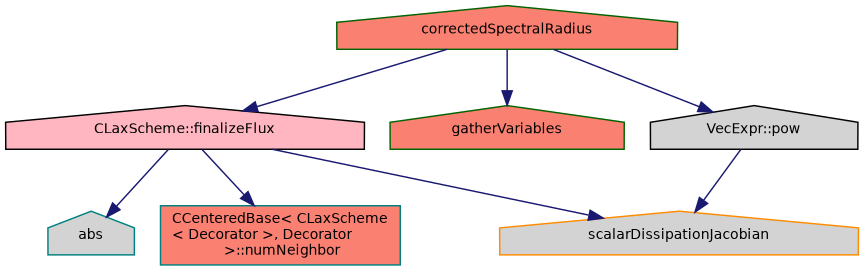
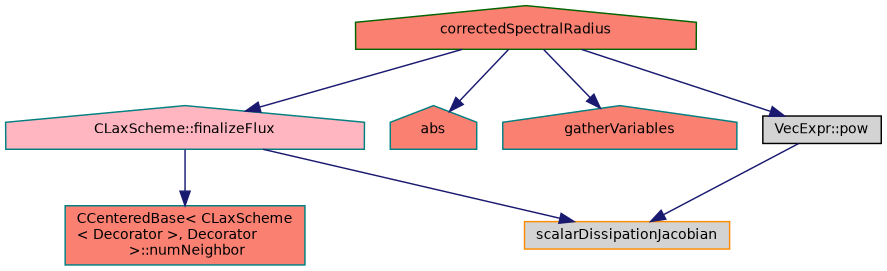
(185, 130) -> (185, 130)
(507, 130) -> (620, 130)
(754, 130) -> (822, 130)
(142, 178) -> (484, 75)
(91, 235) -> (433, 130)
(679, 235) -> (627, 235)
